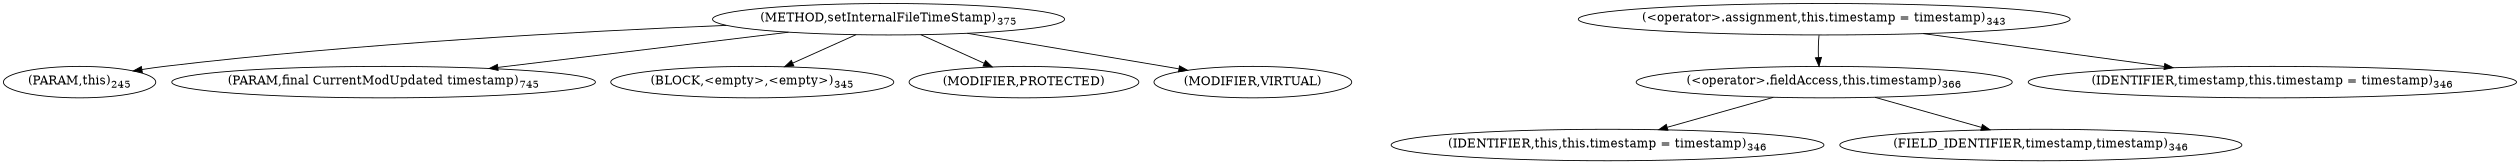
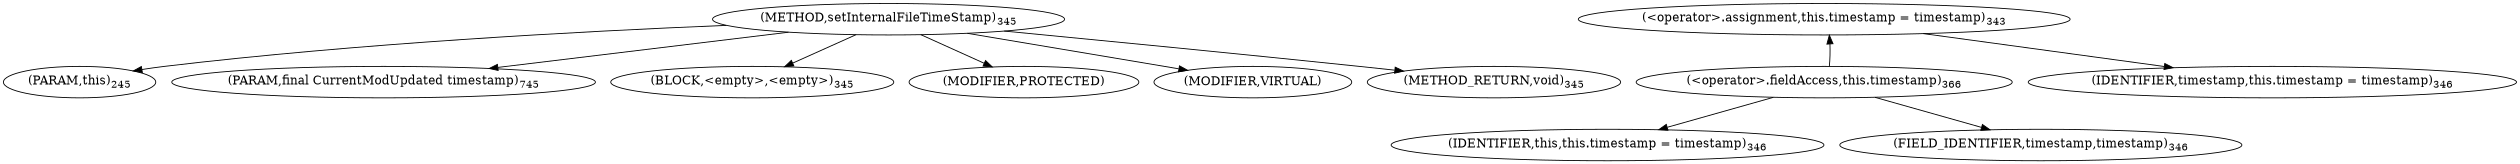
(1007, 18) -> (1007, 18)
(1818, 46) -> (1830, 55)
none -> (1494, 82)
